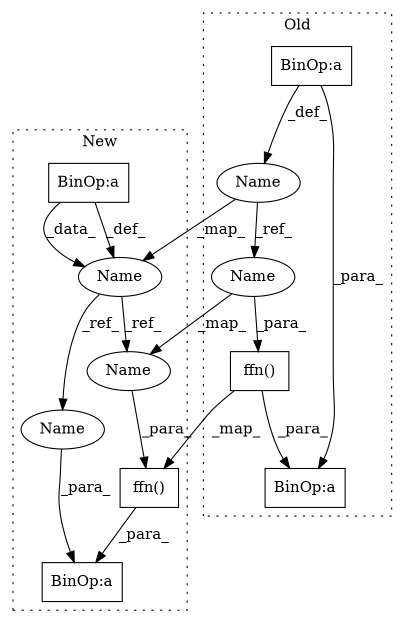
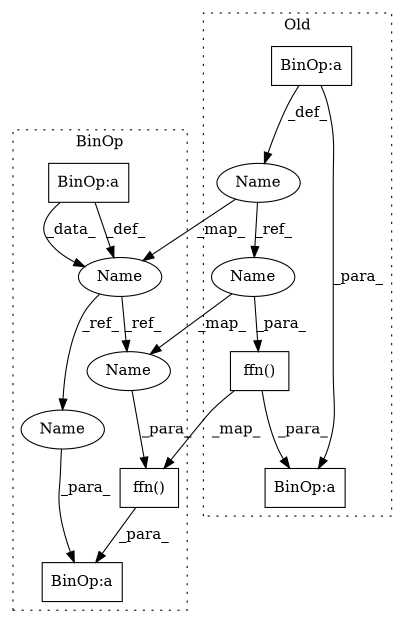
(100, 142) -> (100, 142)
